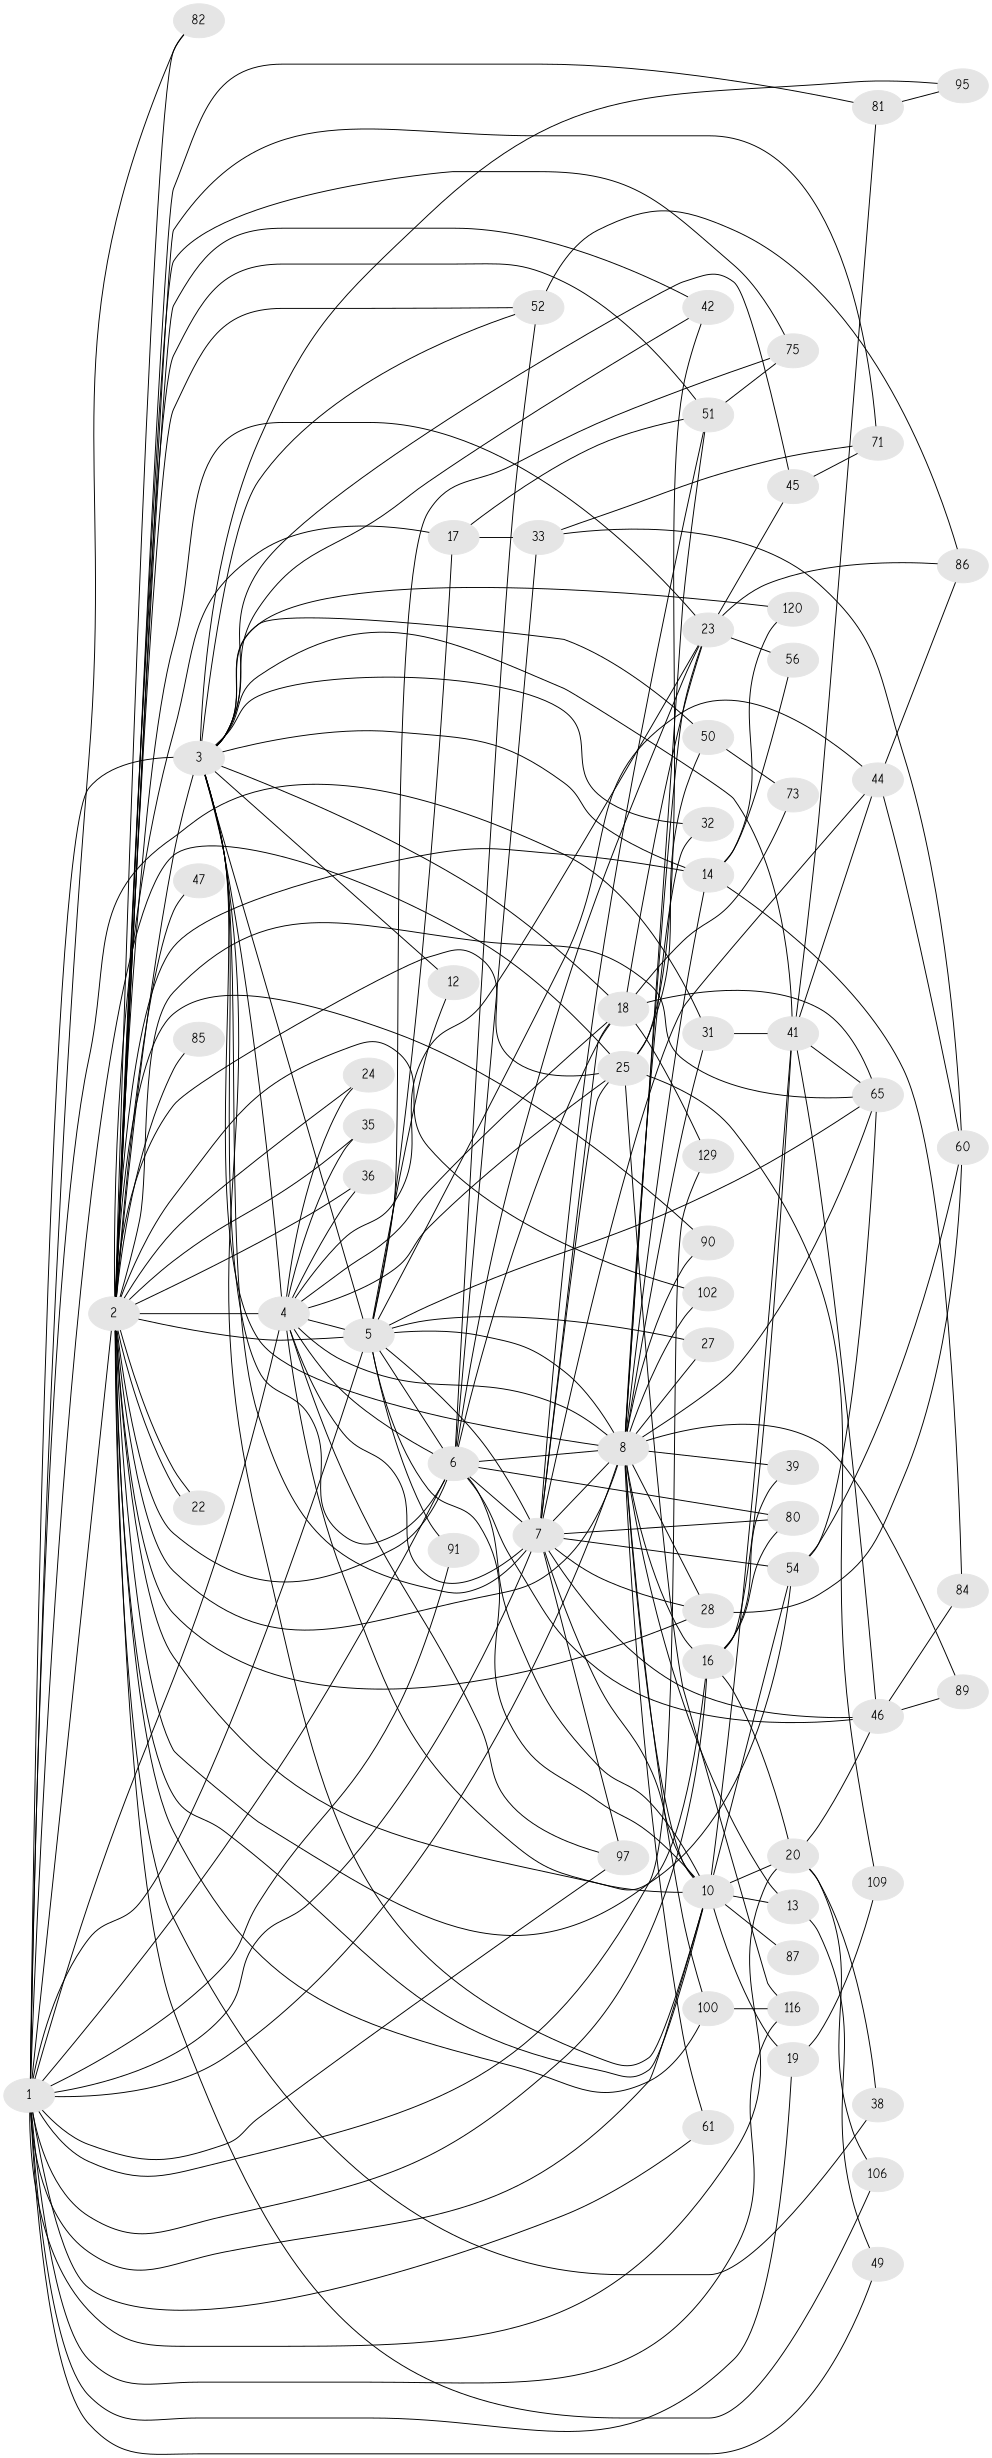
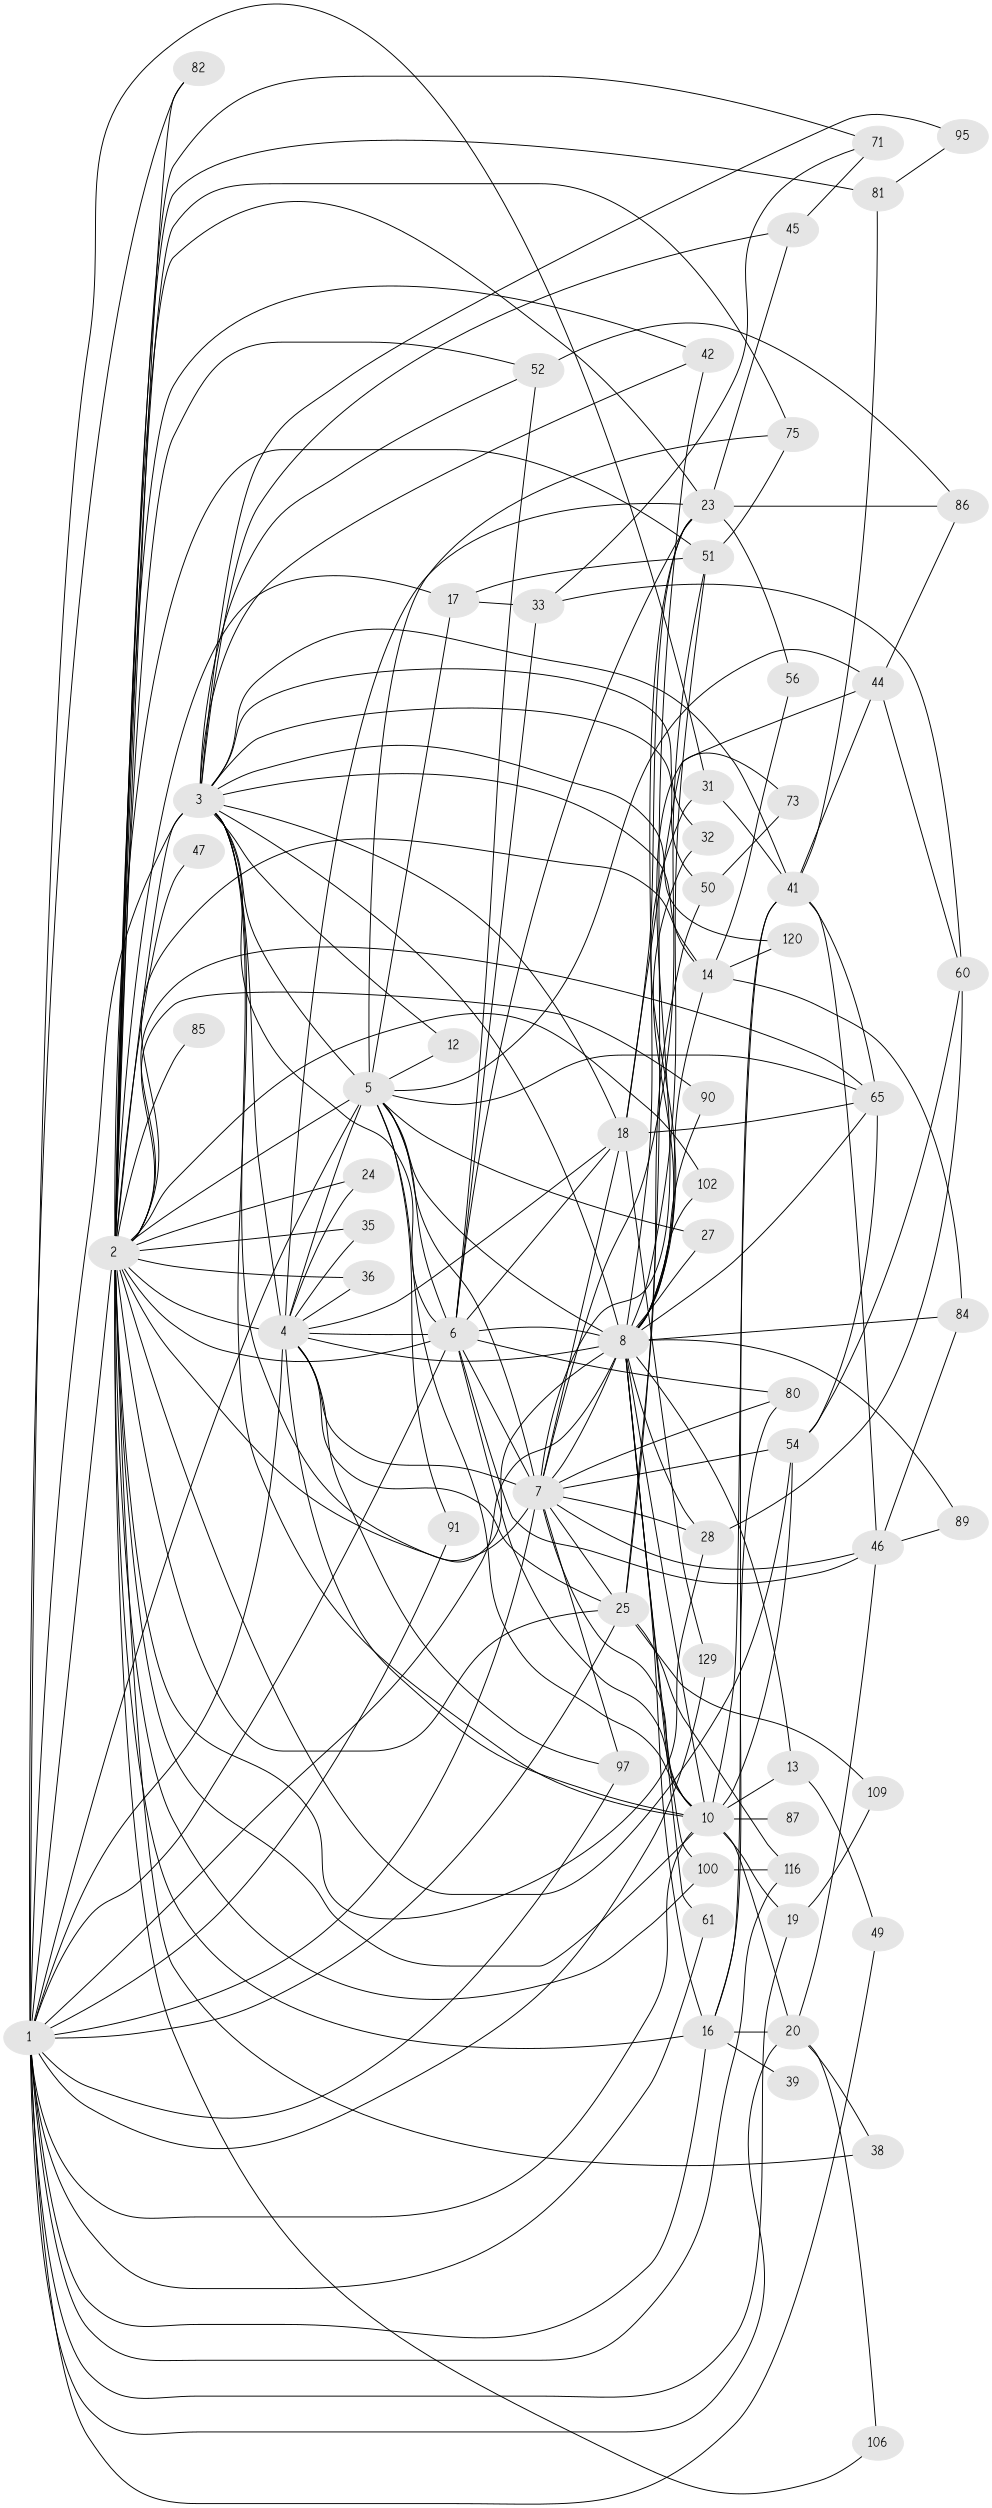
(708, 1458) -> (793, 1329)
(199, 1508) -> none
